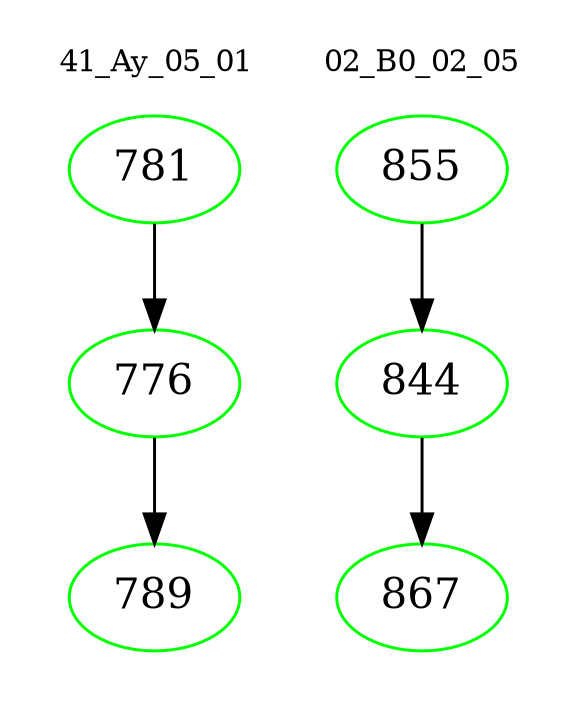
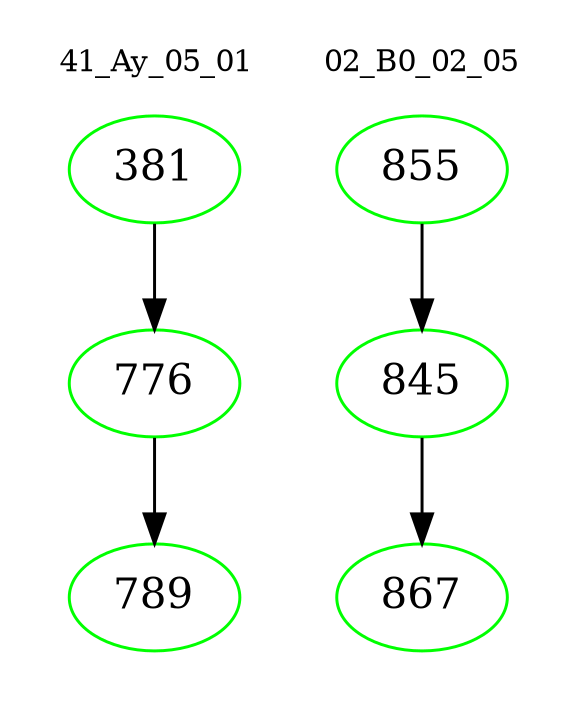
(155, 169) -> (155, 169)
(422, 383) -> (422, 383)
